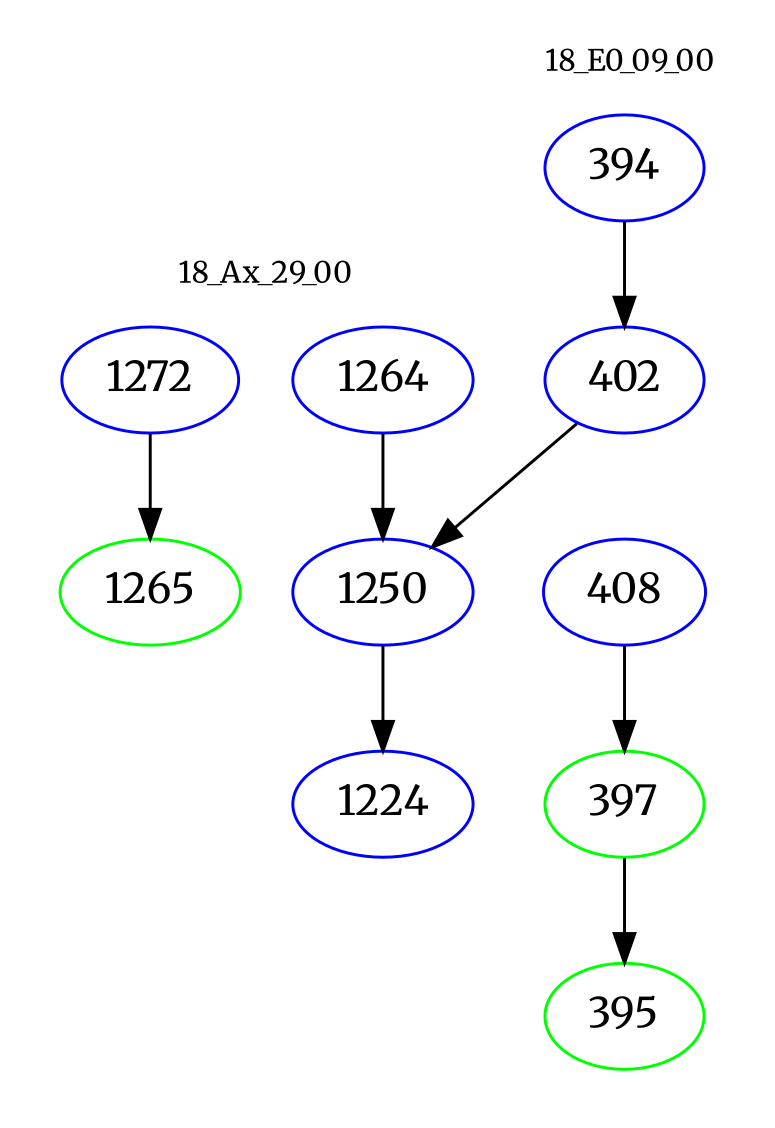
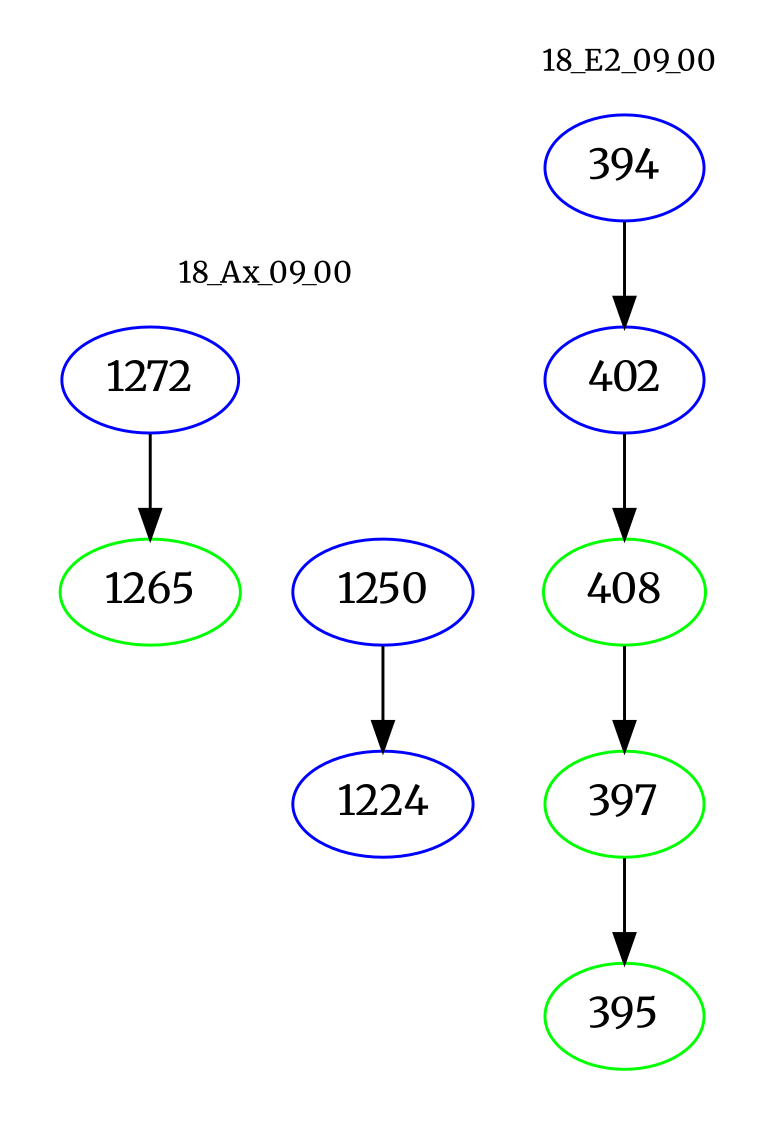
(630, 63) -> (630, 63)
(267, 275) -> (267, 275)
(383, 380) -> none
(540, 455) -> (625, 472)
(625, 592) -> (625, 592)
